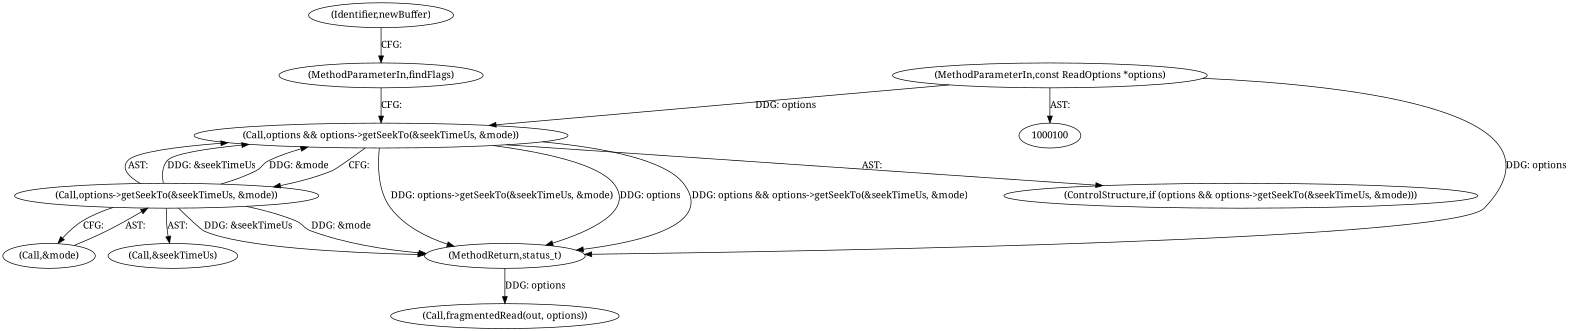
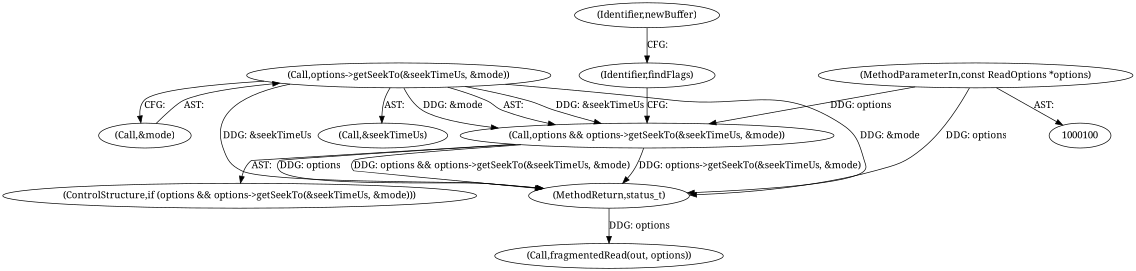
(381, 75) -> (647, 75)
(326, 173) -> none
